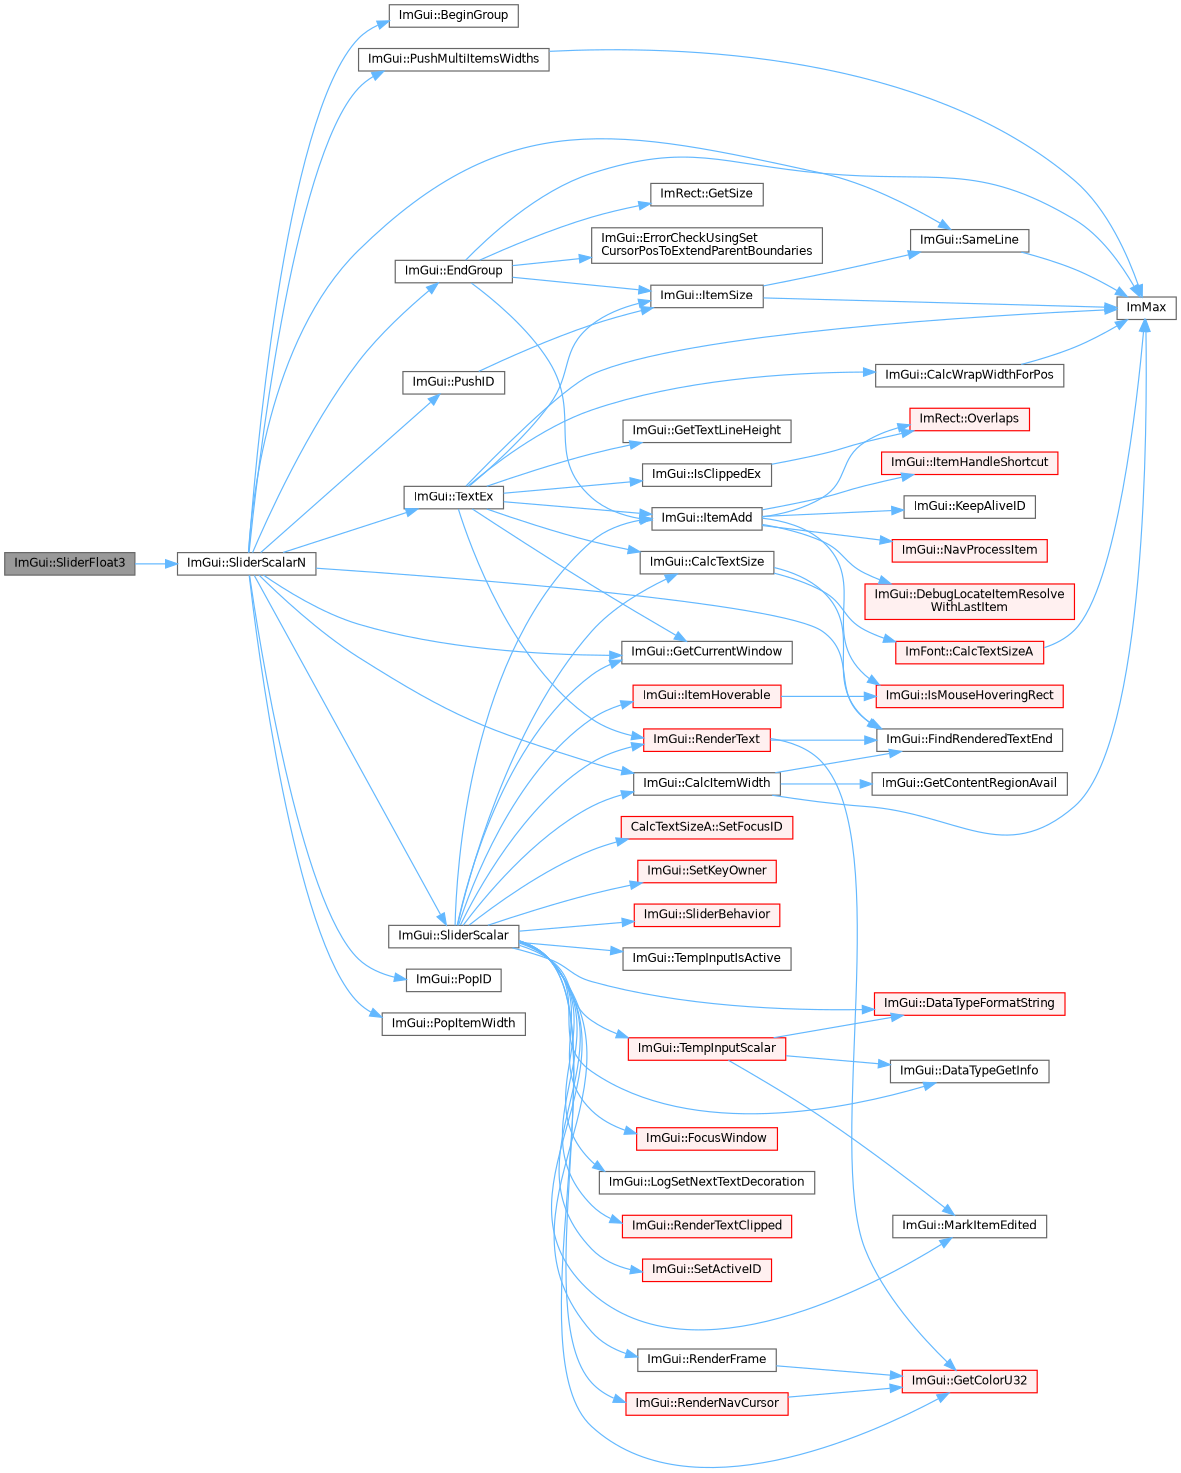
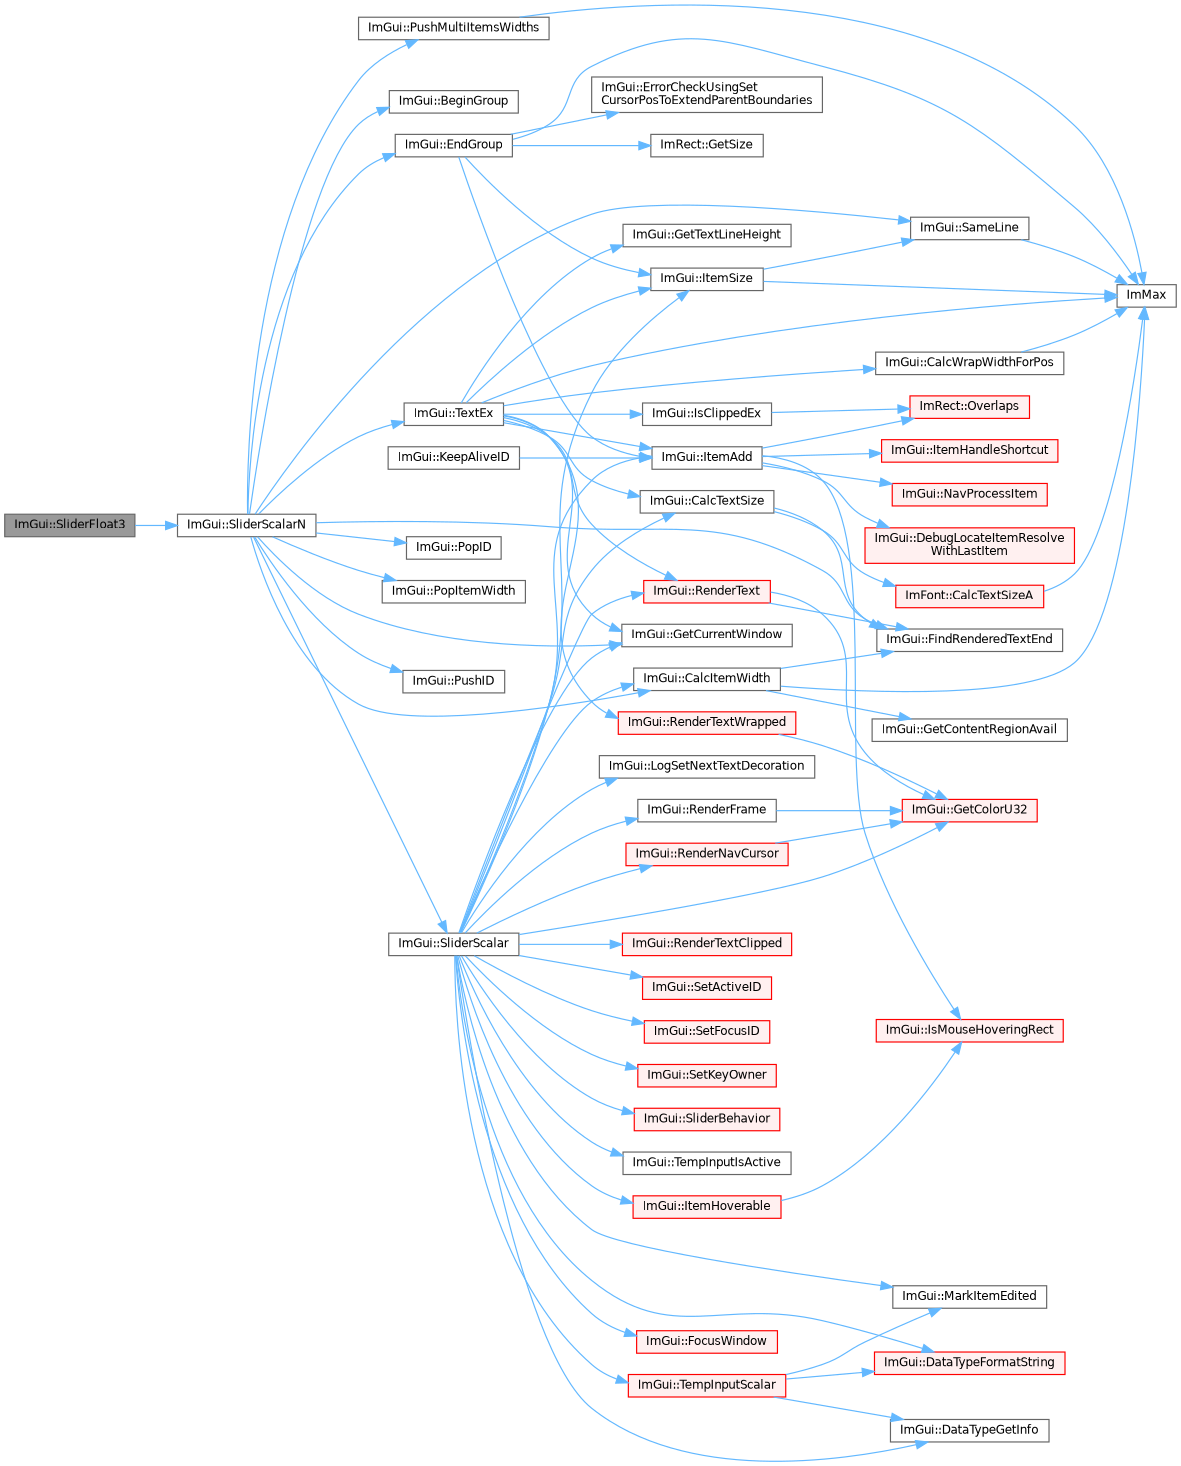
(559, 337) -> (561, 500)
(827, 514) -> (580, 458)
none -> (707, 723)
(707, 828) -> (707, 1032)
